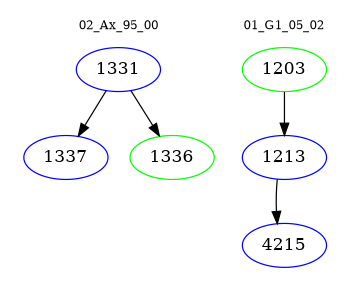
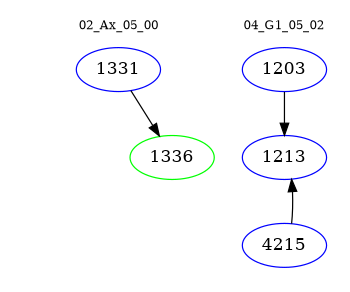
(119, 26) -> (119, 26)
(284, 26) -> (284, 26)
(284, 70) -> (284, 70)
(66, 157) -> none
(276, 195) -> (293, 208)
